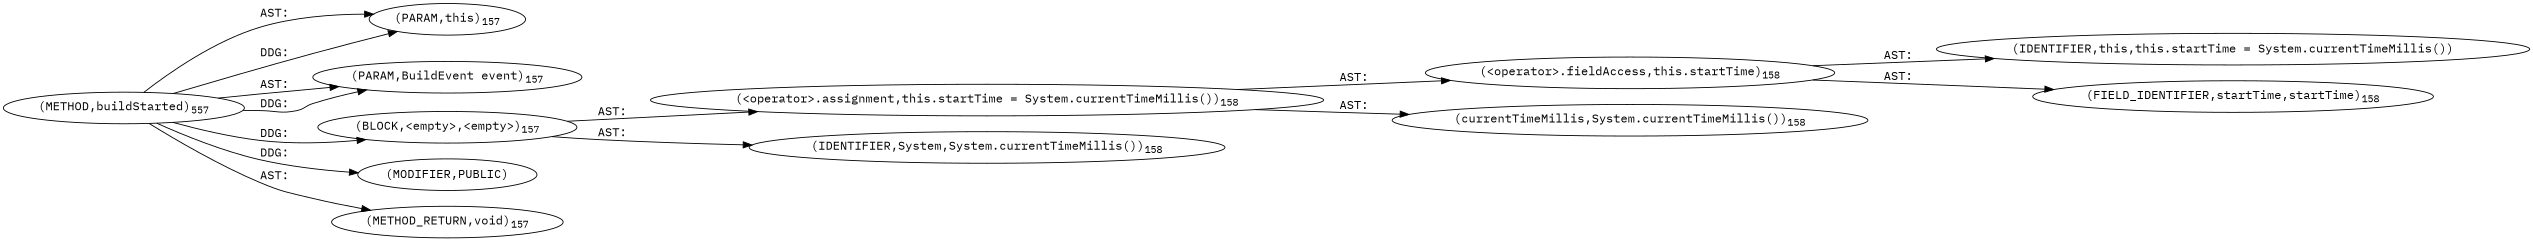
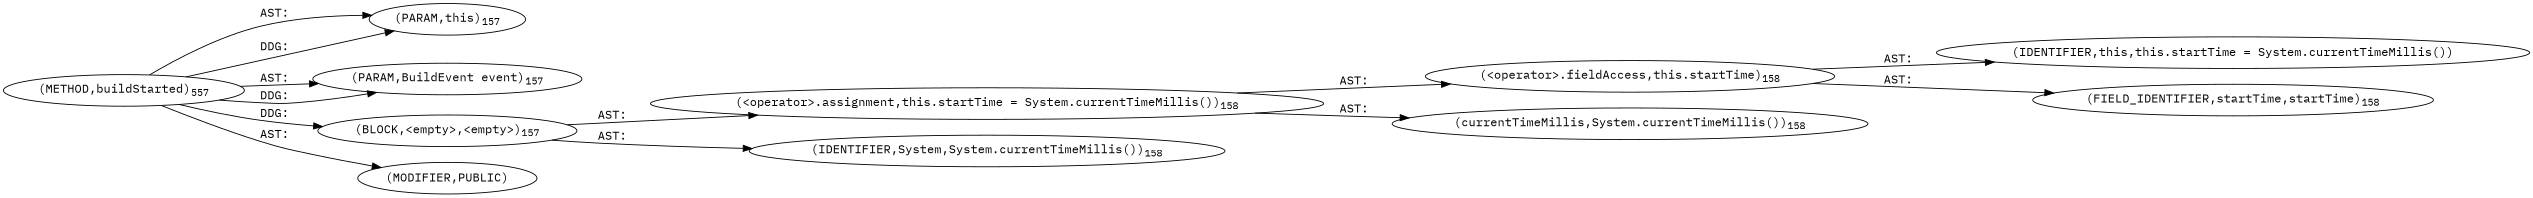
(279, 153) -> (279, 135)
(447, 222) -> none
